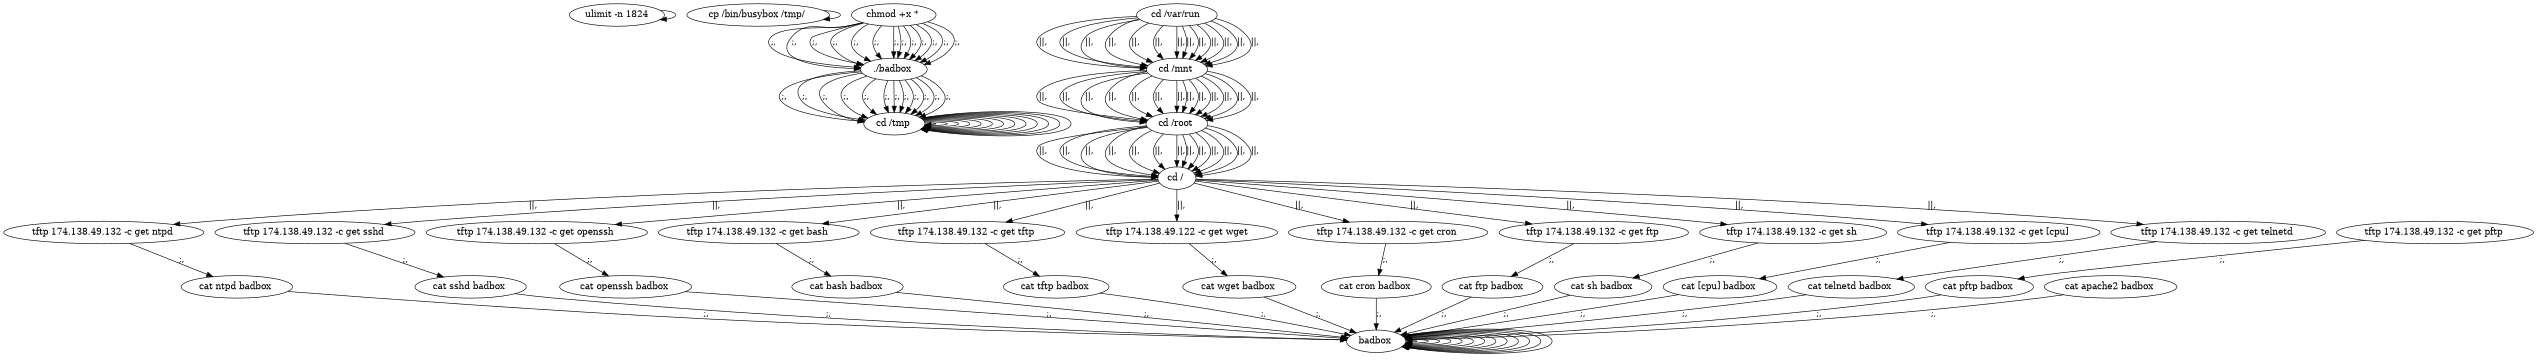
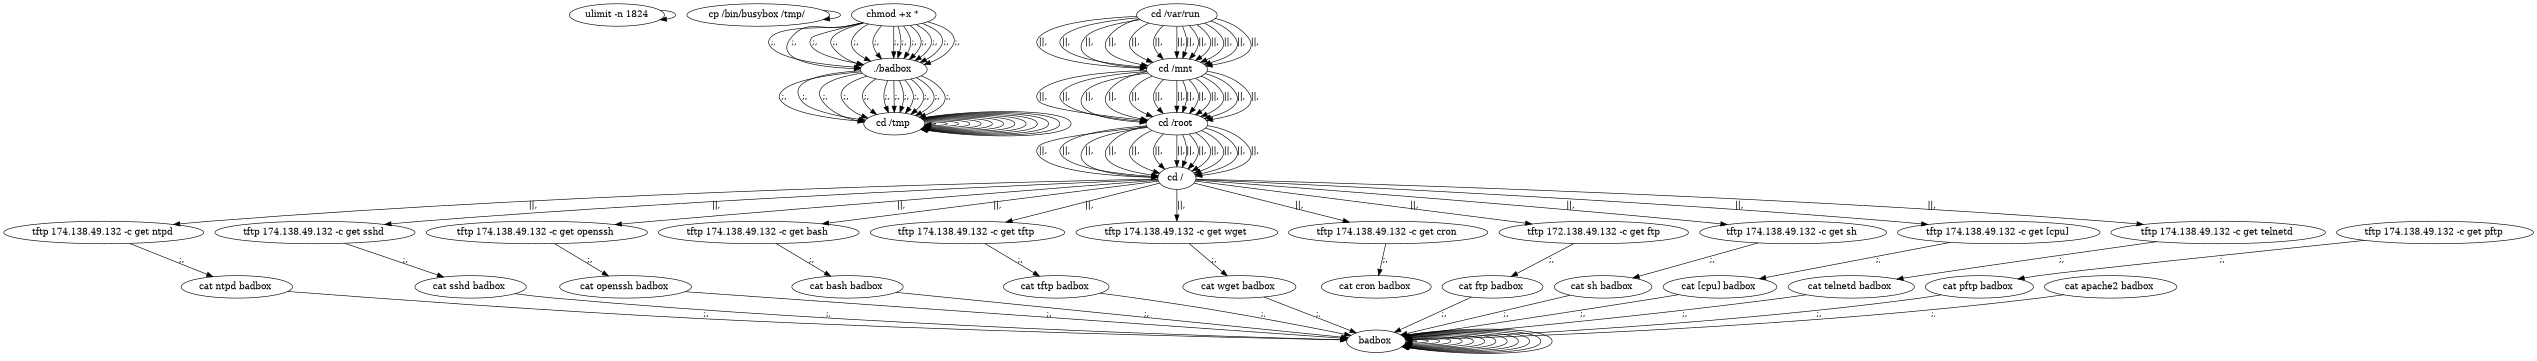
(1177, 232) -> (1177, 232)
(1594, 232) -> (1594, 232)
(1376, 311) -> none
